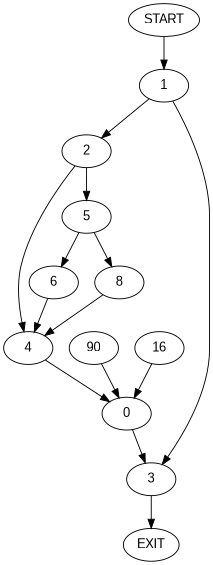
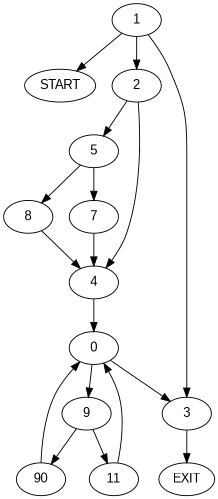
(164, 48) -> (103, 49)
(54, 282) -> (94, 217)
(159, 348) -> (114, 479)
none -> (87, 414)
